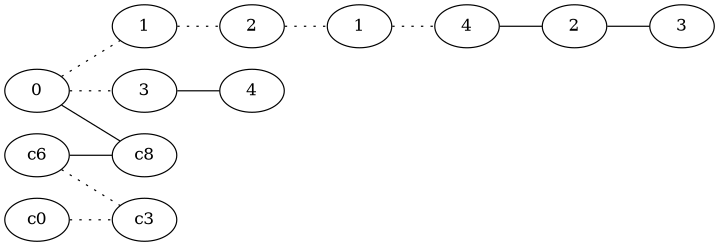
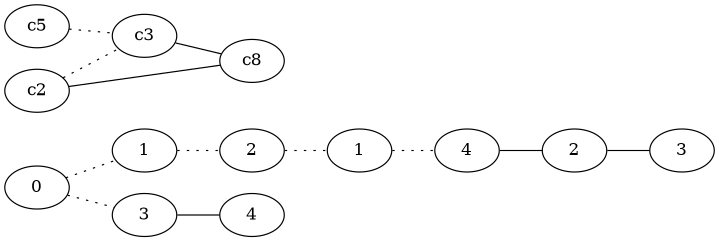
(91, 123) -> (198, 48)
(37, 155) -> (37, 91)
(37, 220) -> (37, 26)
